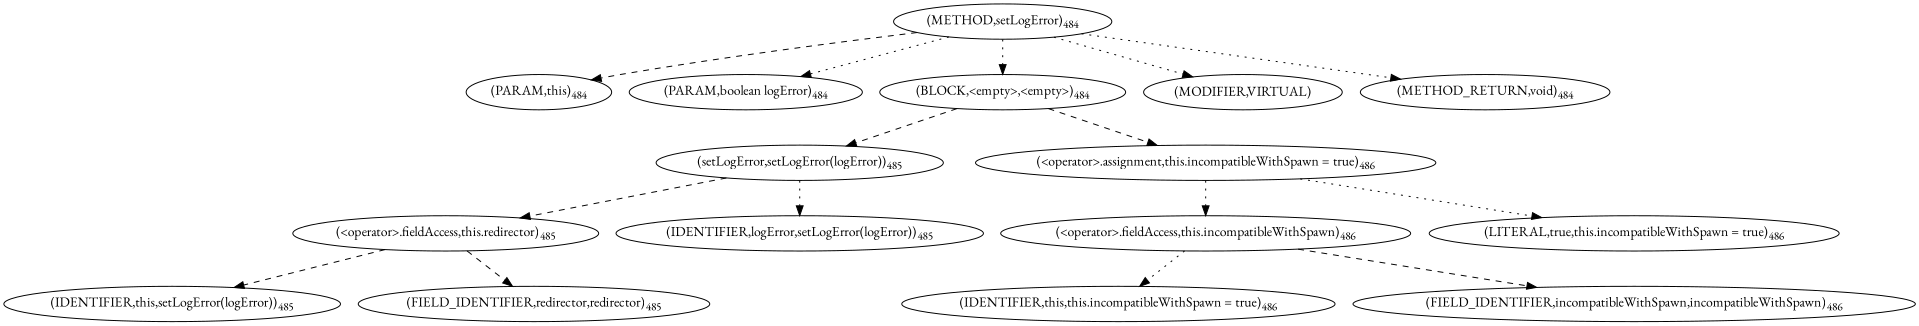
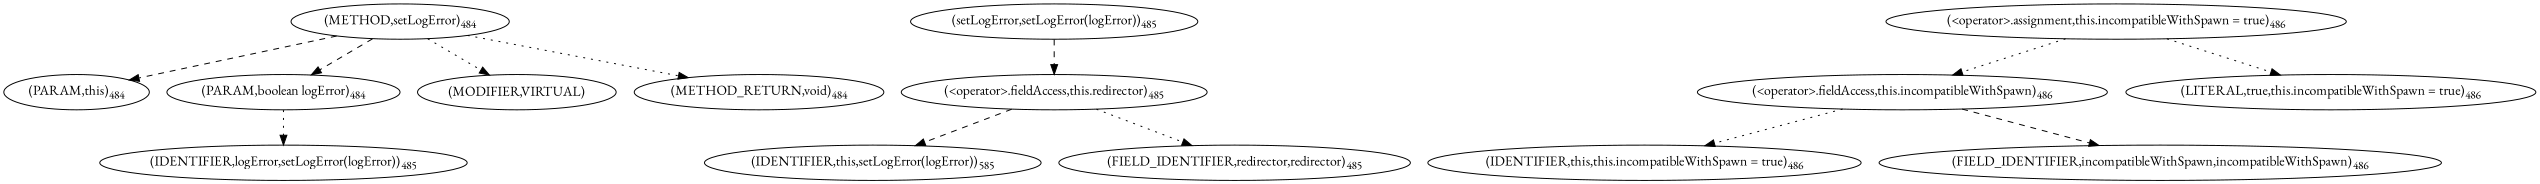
(880, 55) -> (346, 54)
(1003, 92) -> none
(800, 193) -> (283, 123)
(486, 266) -> (1140, 126)
(286, 303) -> (987, 161)
